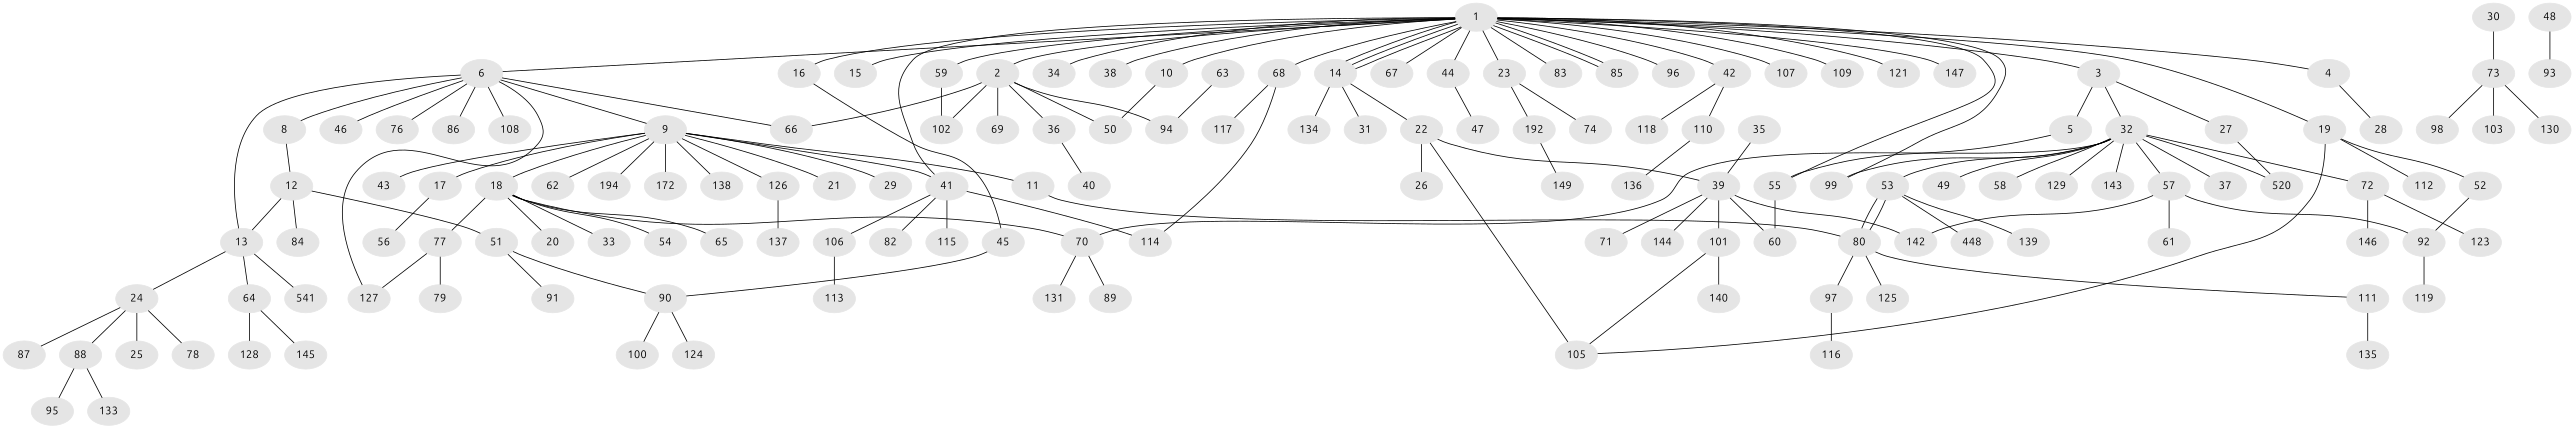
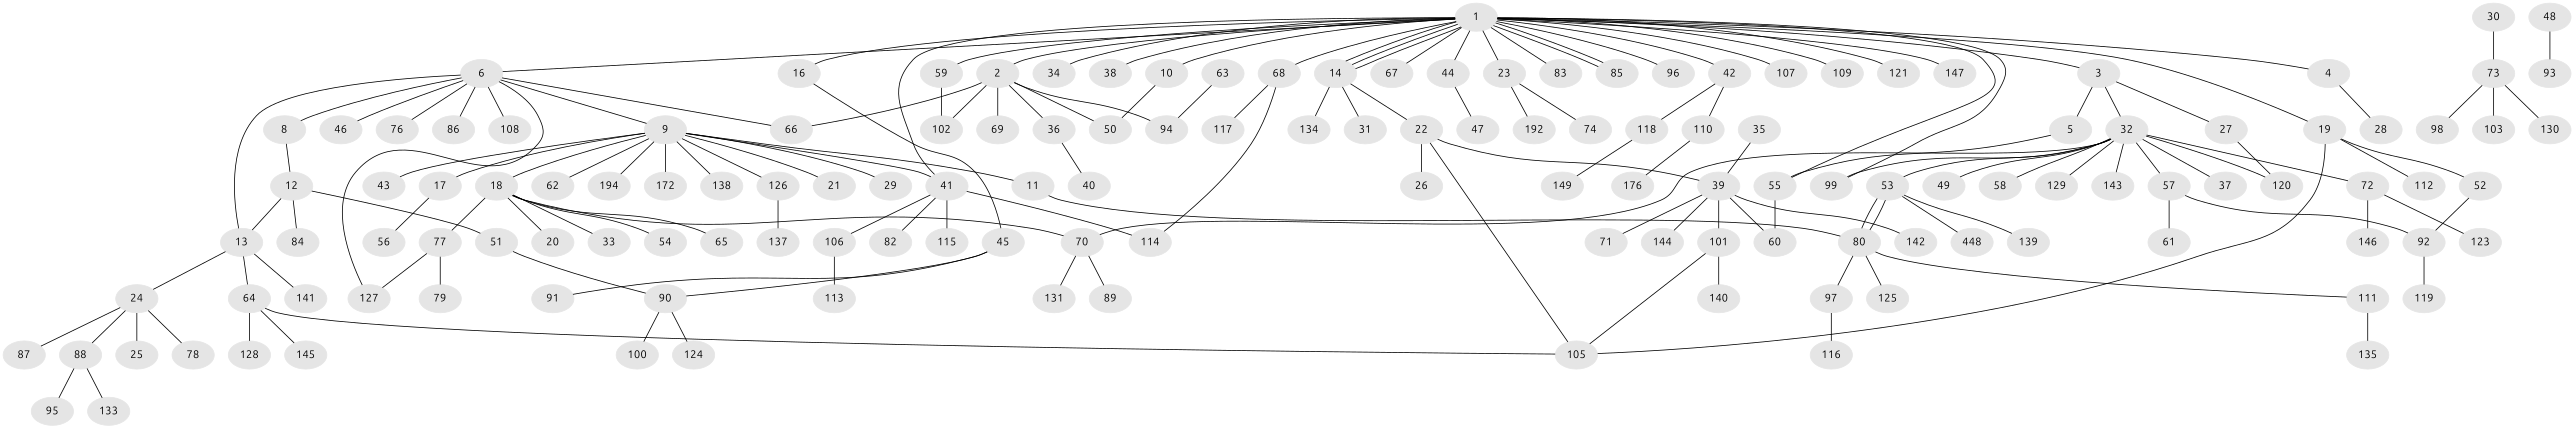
(855, 74) -> none
(1547, 156) -> (1604, 158)
(1633, 186) -> (1633, 186)
(2282, 186) -> (2282, 186)
(2042, 214) -> none
(525, 270) -> (781, 278)
(306, 299) -> (306, 299)
none -> (909, 345)
